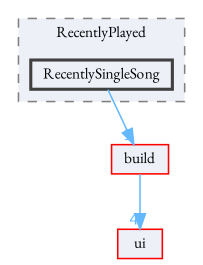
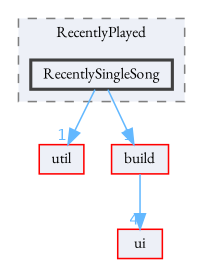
none -> (62, 159)
